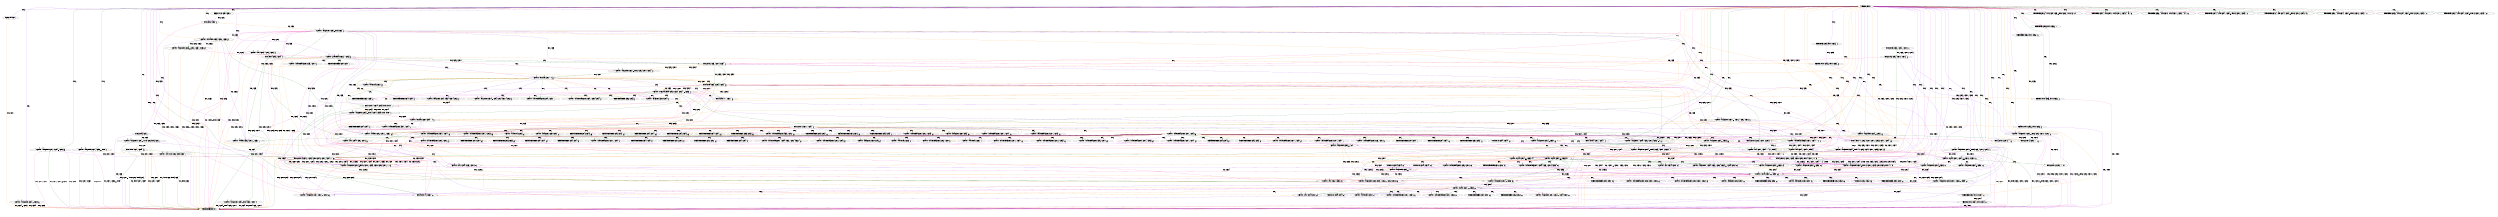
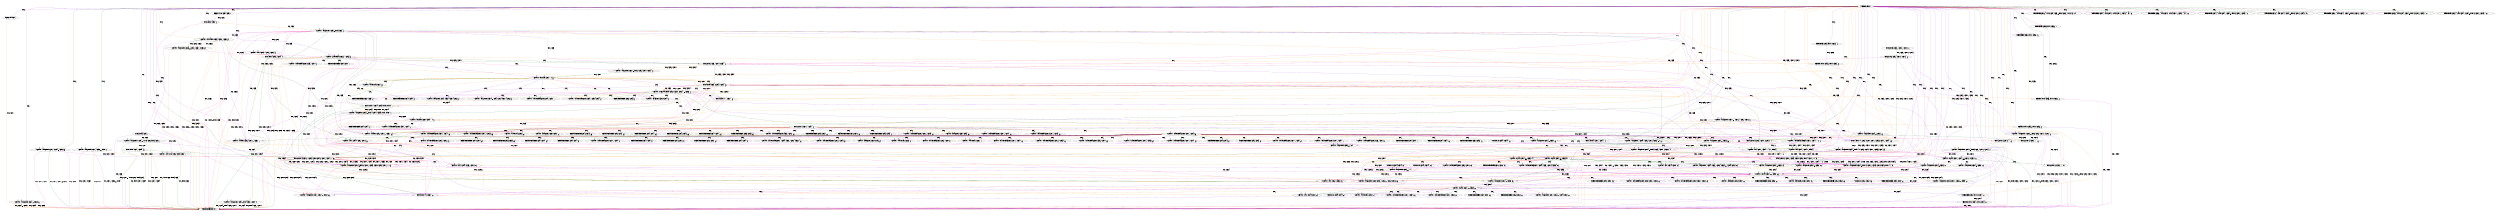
none -> (165, 138)
